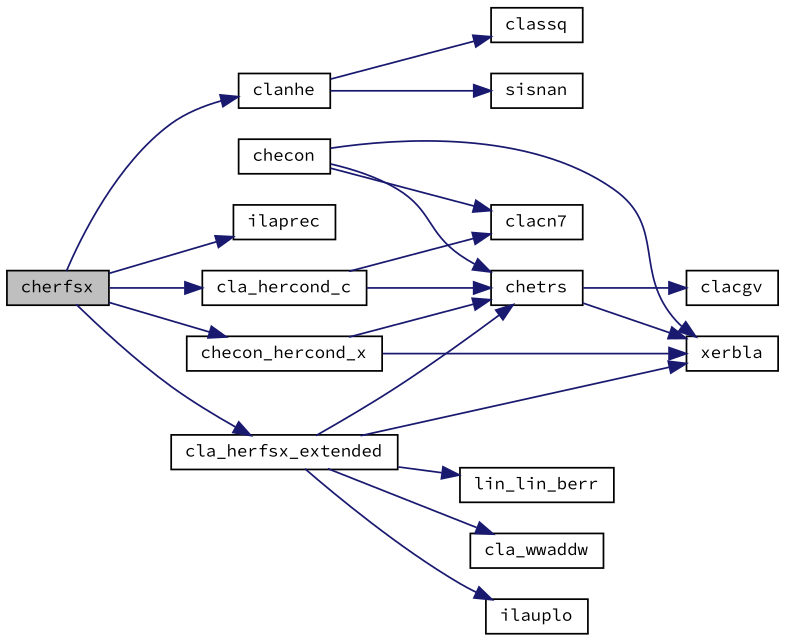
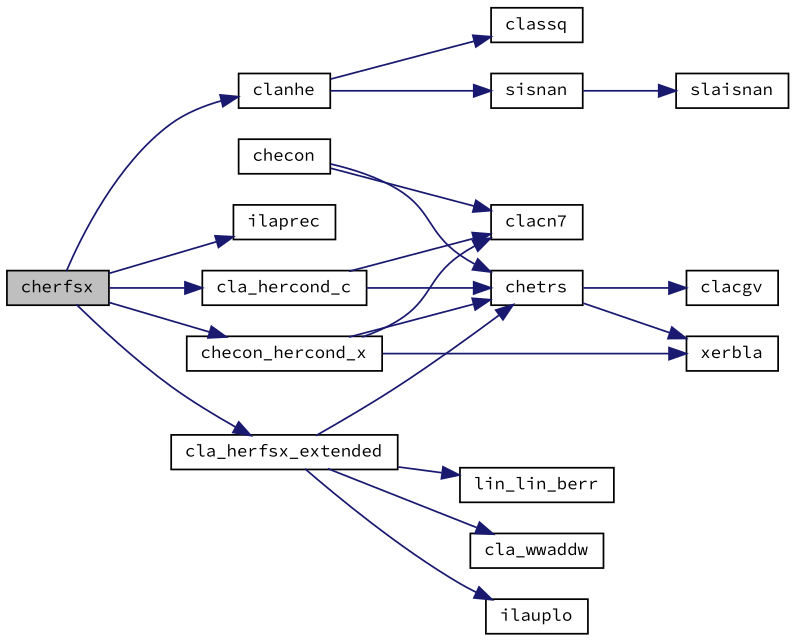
none -> (732, 91)
(553, 160) -> none
none -> (421, 300)
(515, 401) -> none
